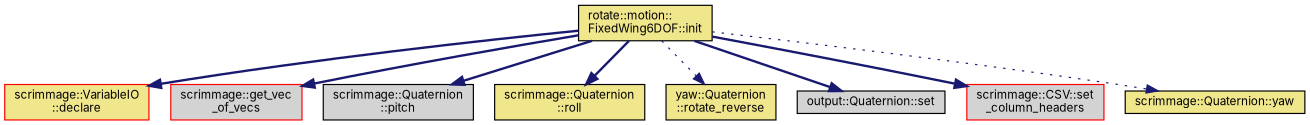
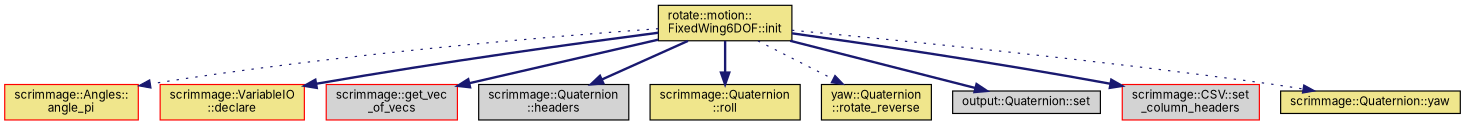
none -> (72, 102)
(398, 102) -> (554, 102)
